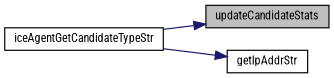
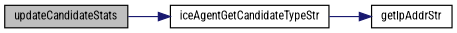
(179, 27) -> (143, 17)
